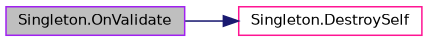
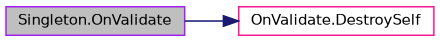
(330, 21) -> (336, 21)
